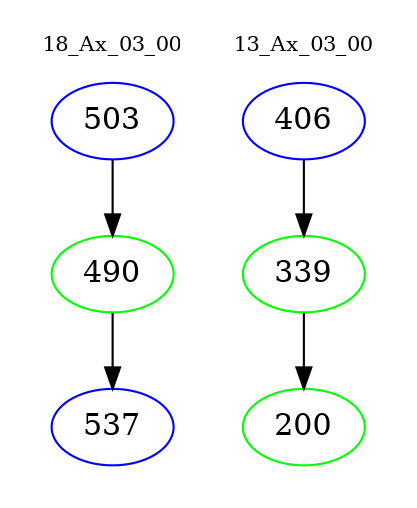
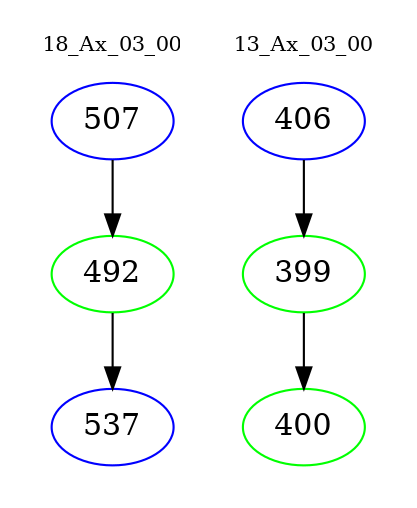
(113, 121) -> (113, 121)
(113, 274) -> (113, 274)
(304, 274) -> (304, 274)
(304, 427) -> (304, 427)
